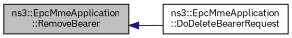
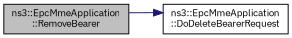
(151, 26) -> (141, 13)
